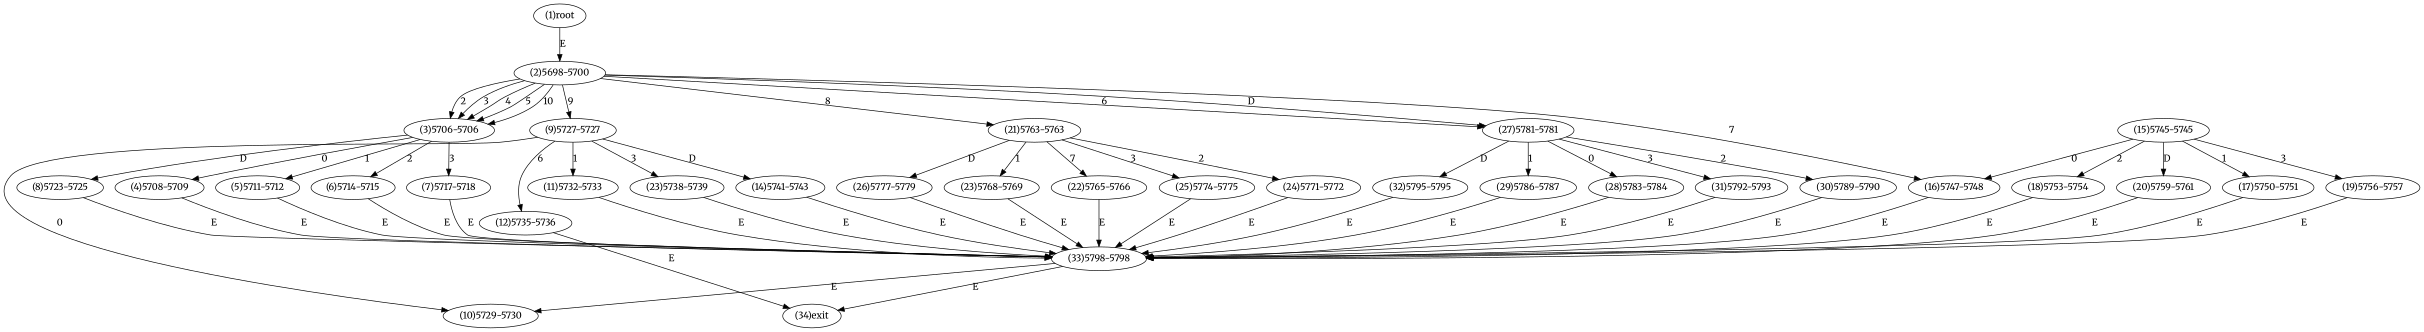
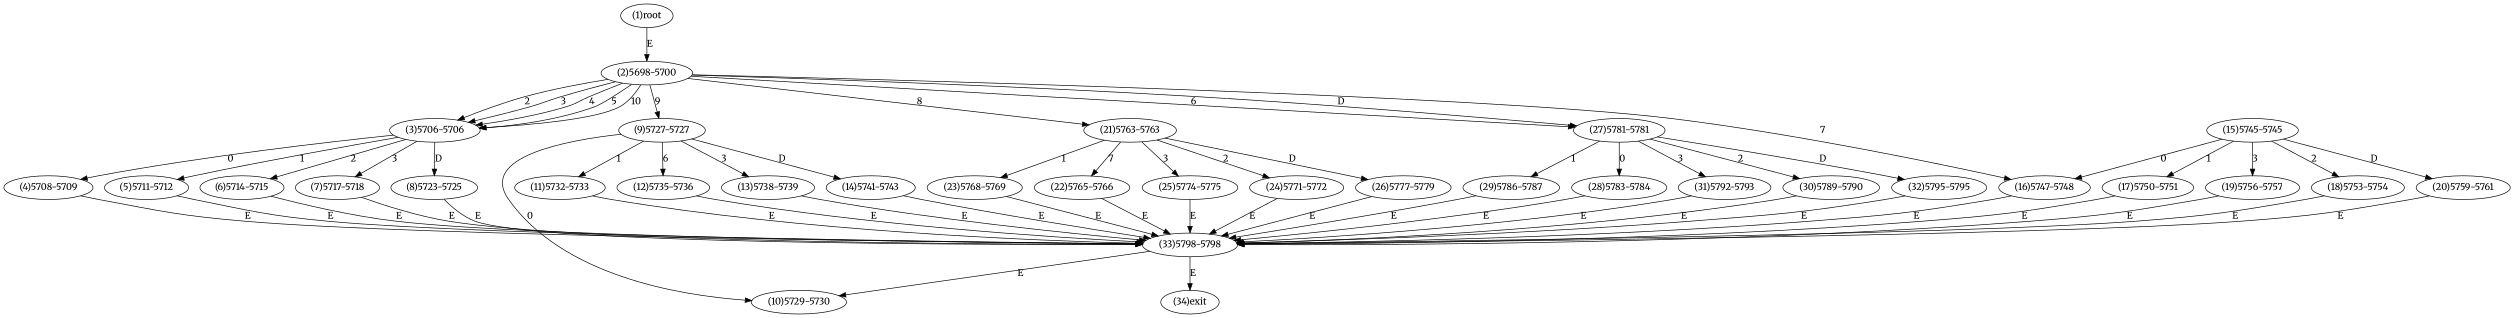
(677, 188) -> (768, 188)
(668, 269) -> (916, 225)
